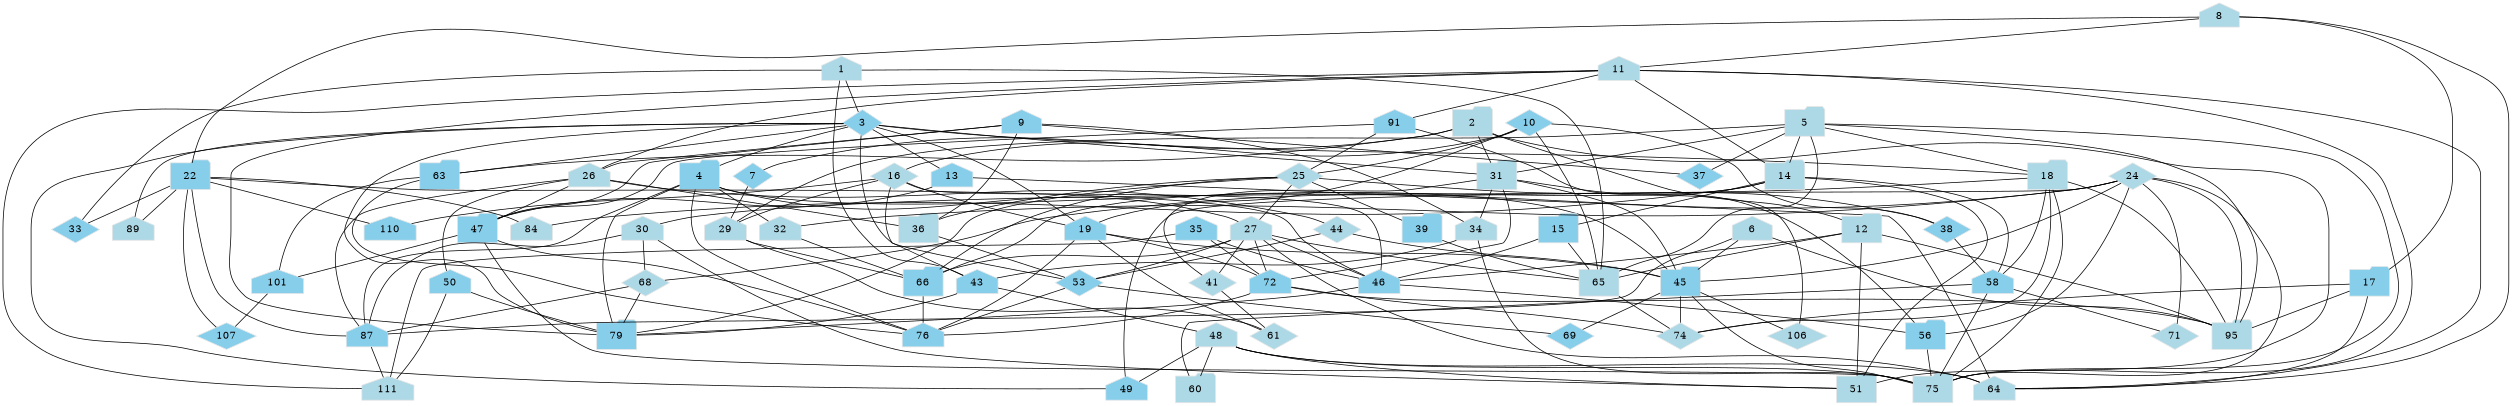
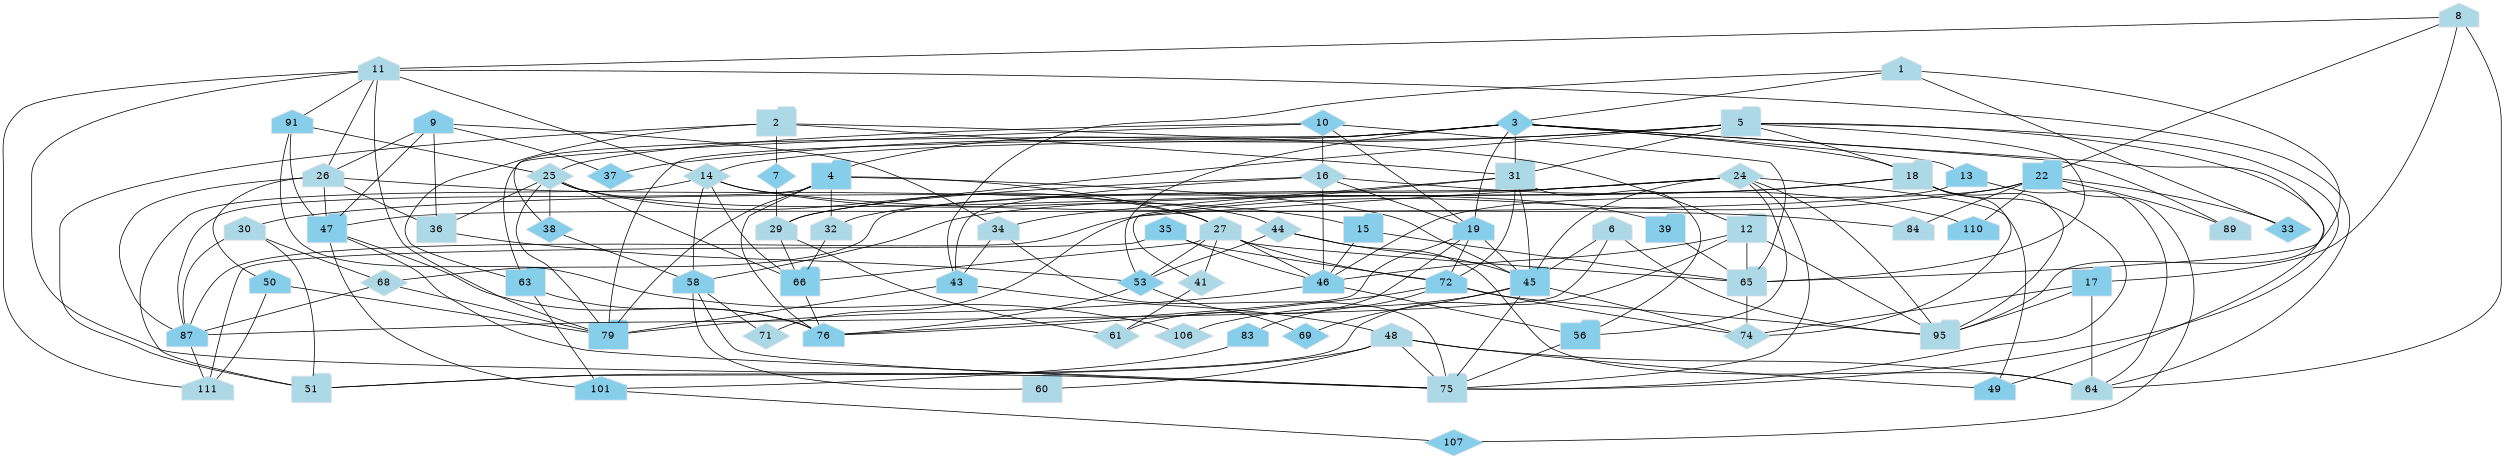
(1785, 176) -> (707, 176)
none -> (1248, 336)
(1610, 357) -> (1545, 344)
